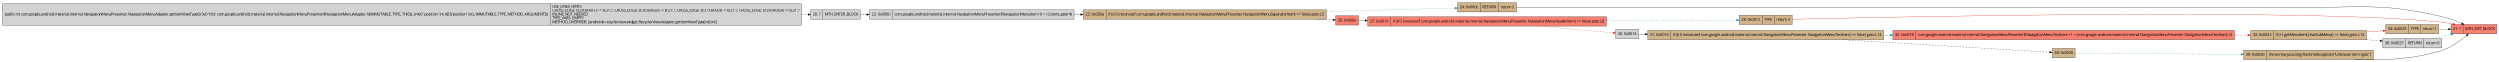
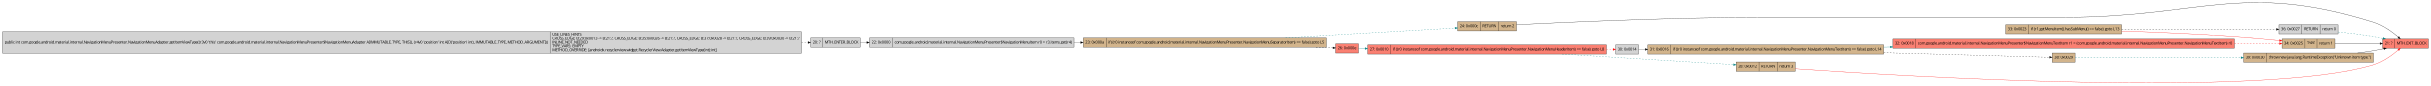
(1768, 20) -> (1768, 67)
(1362, 21) -> (1362, 49)
(2241, 35) -> (2257, 44)
